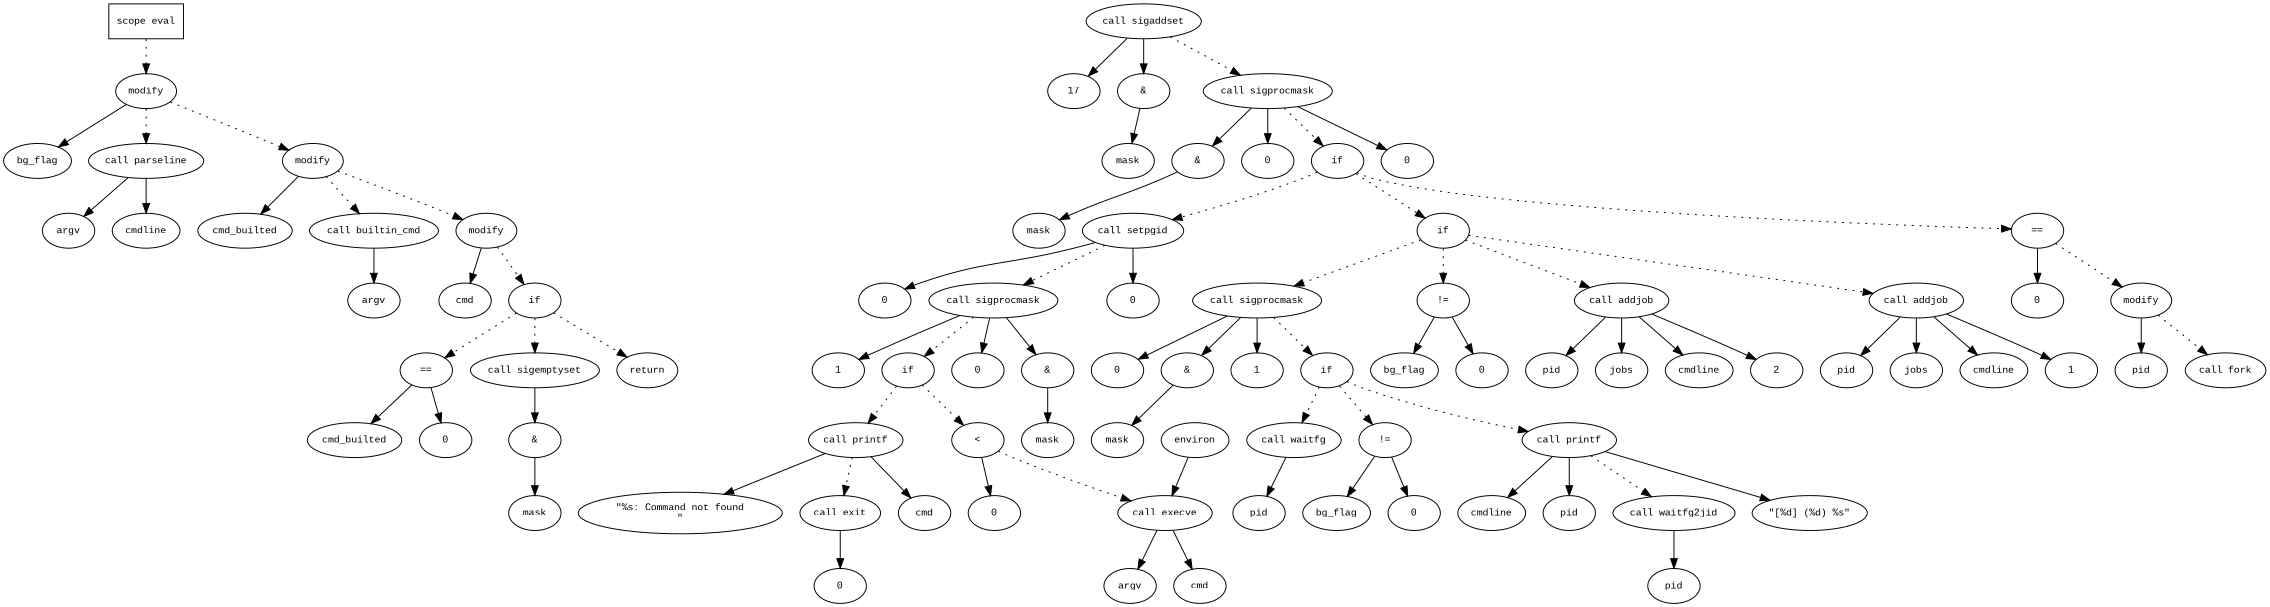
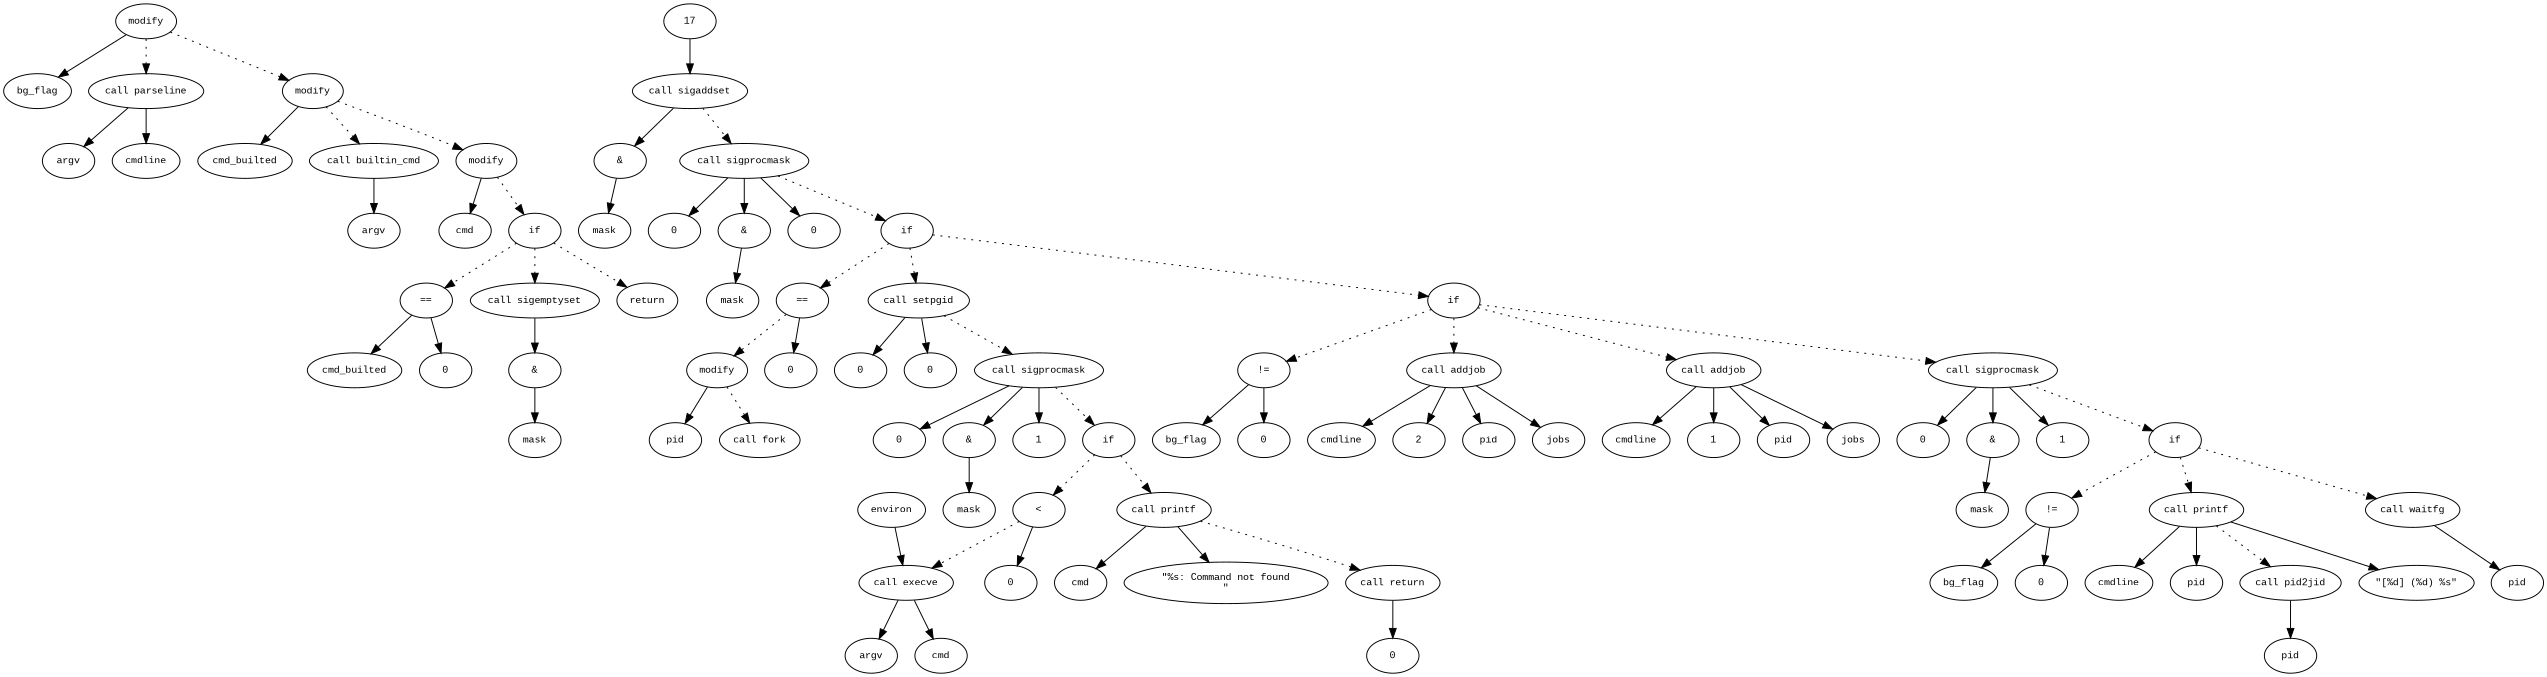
(146, 21) -> none
(1111, 54) -> (690, 51)
(840, 513) -> (1393, 583)
(1674, 513) -> (2291, 583)
